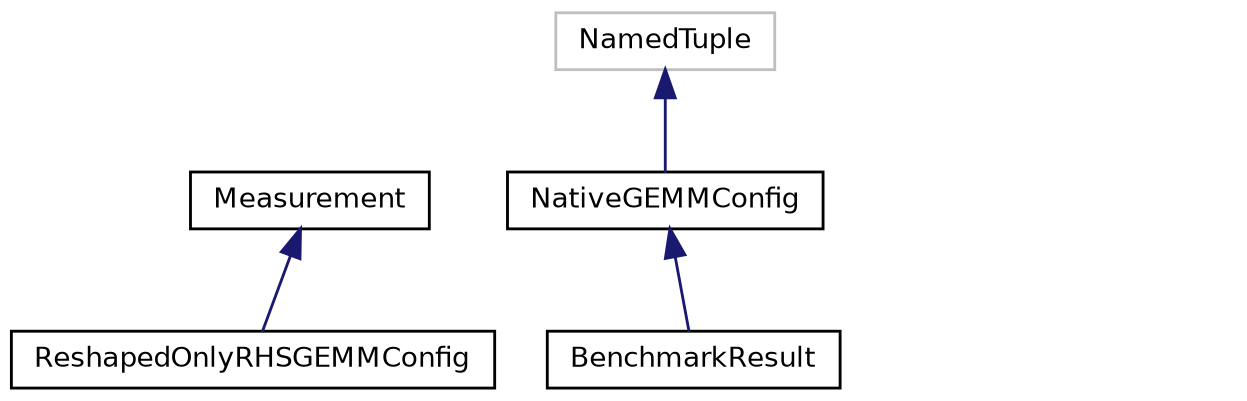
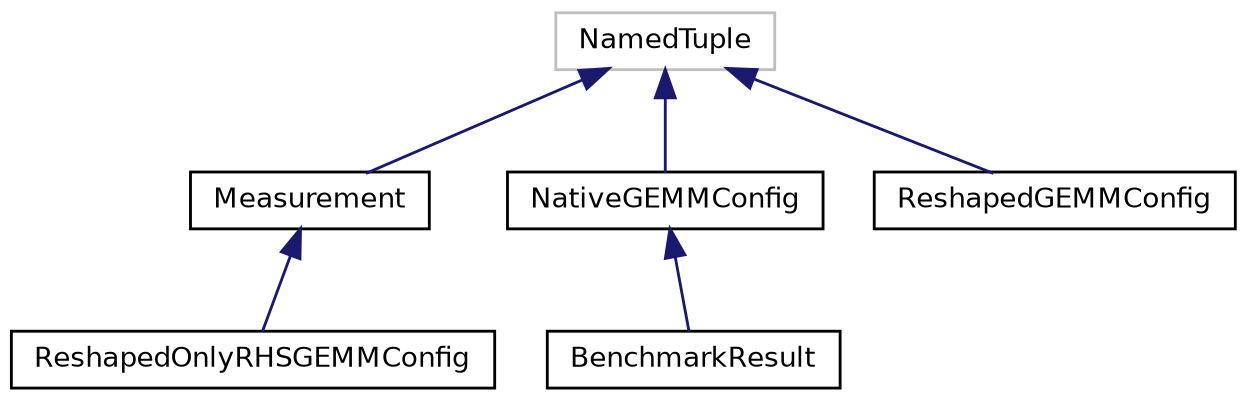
none -> (474, 127)
none -> (1055, 200)
